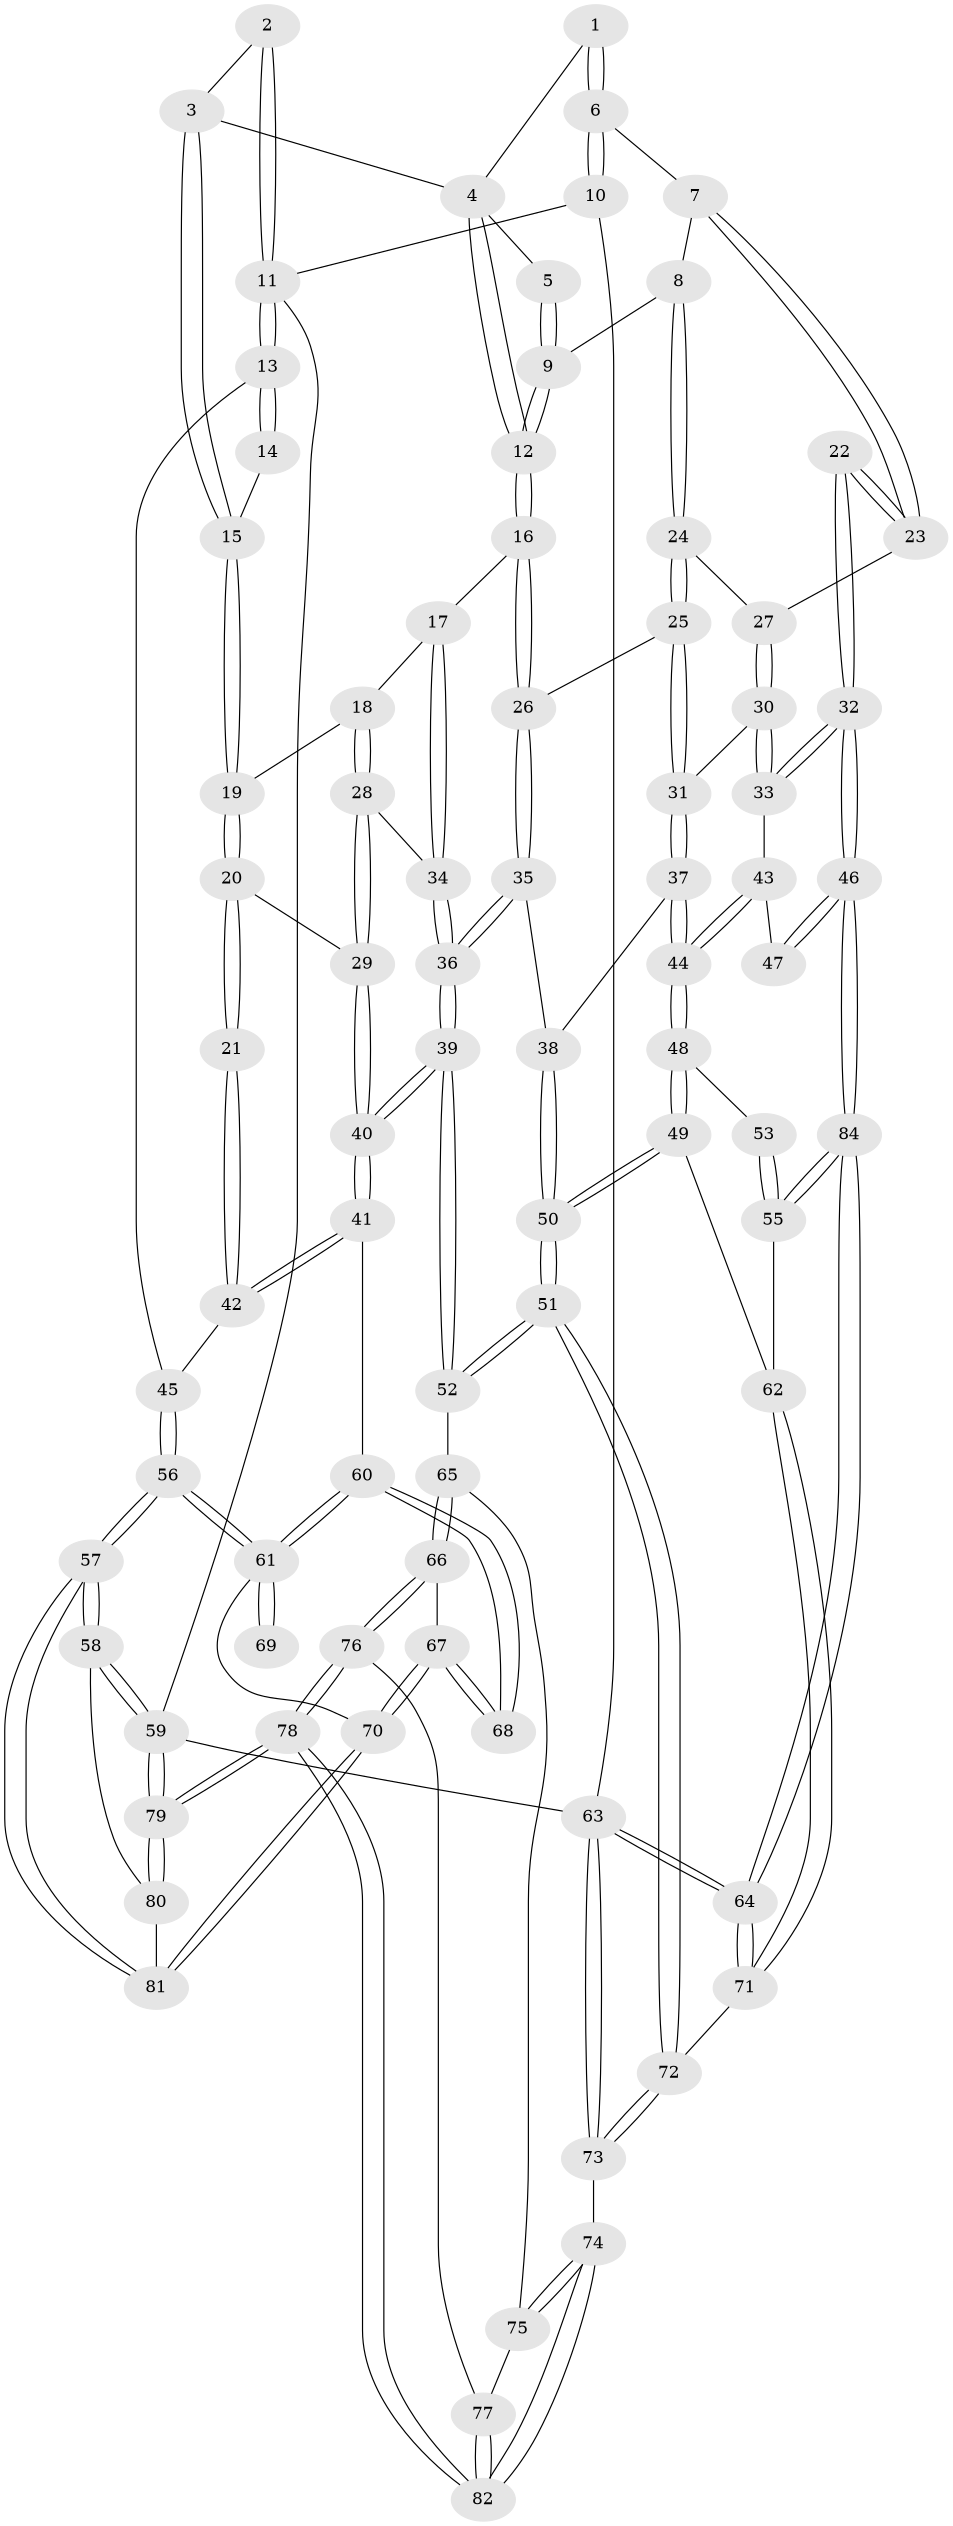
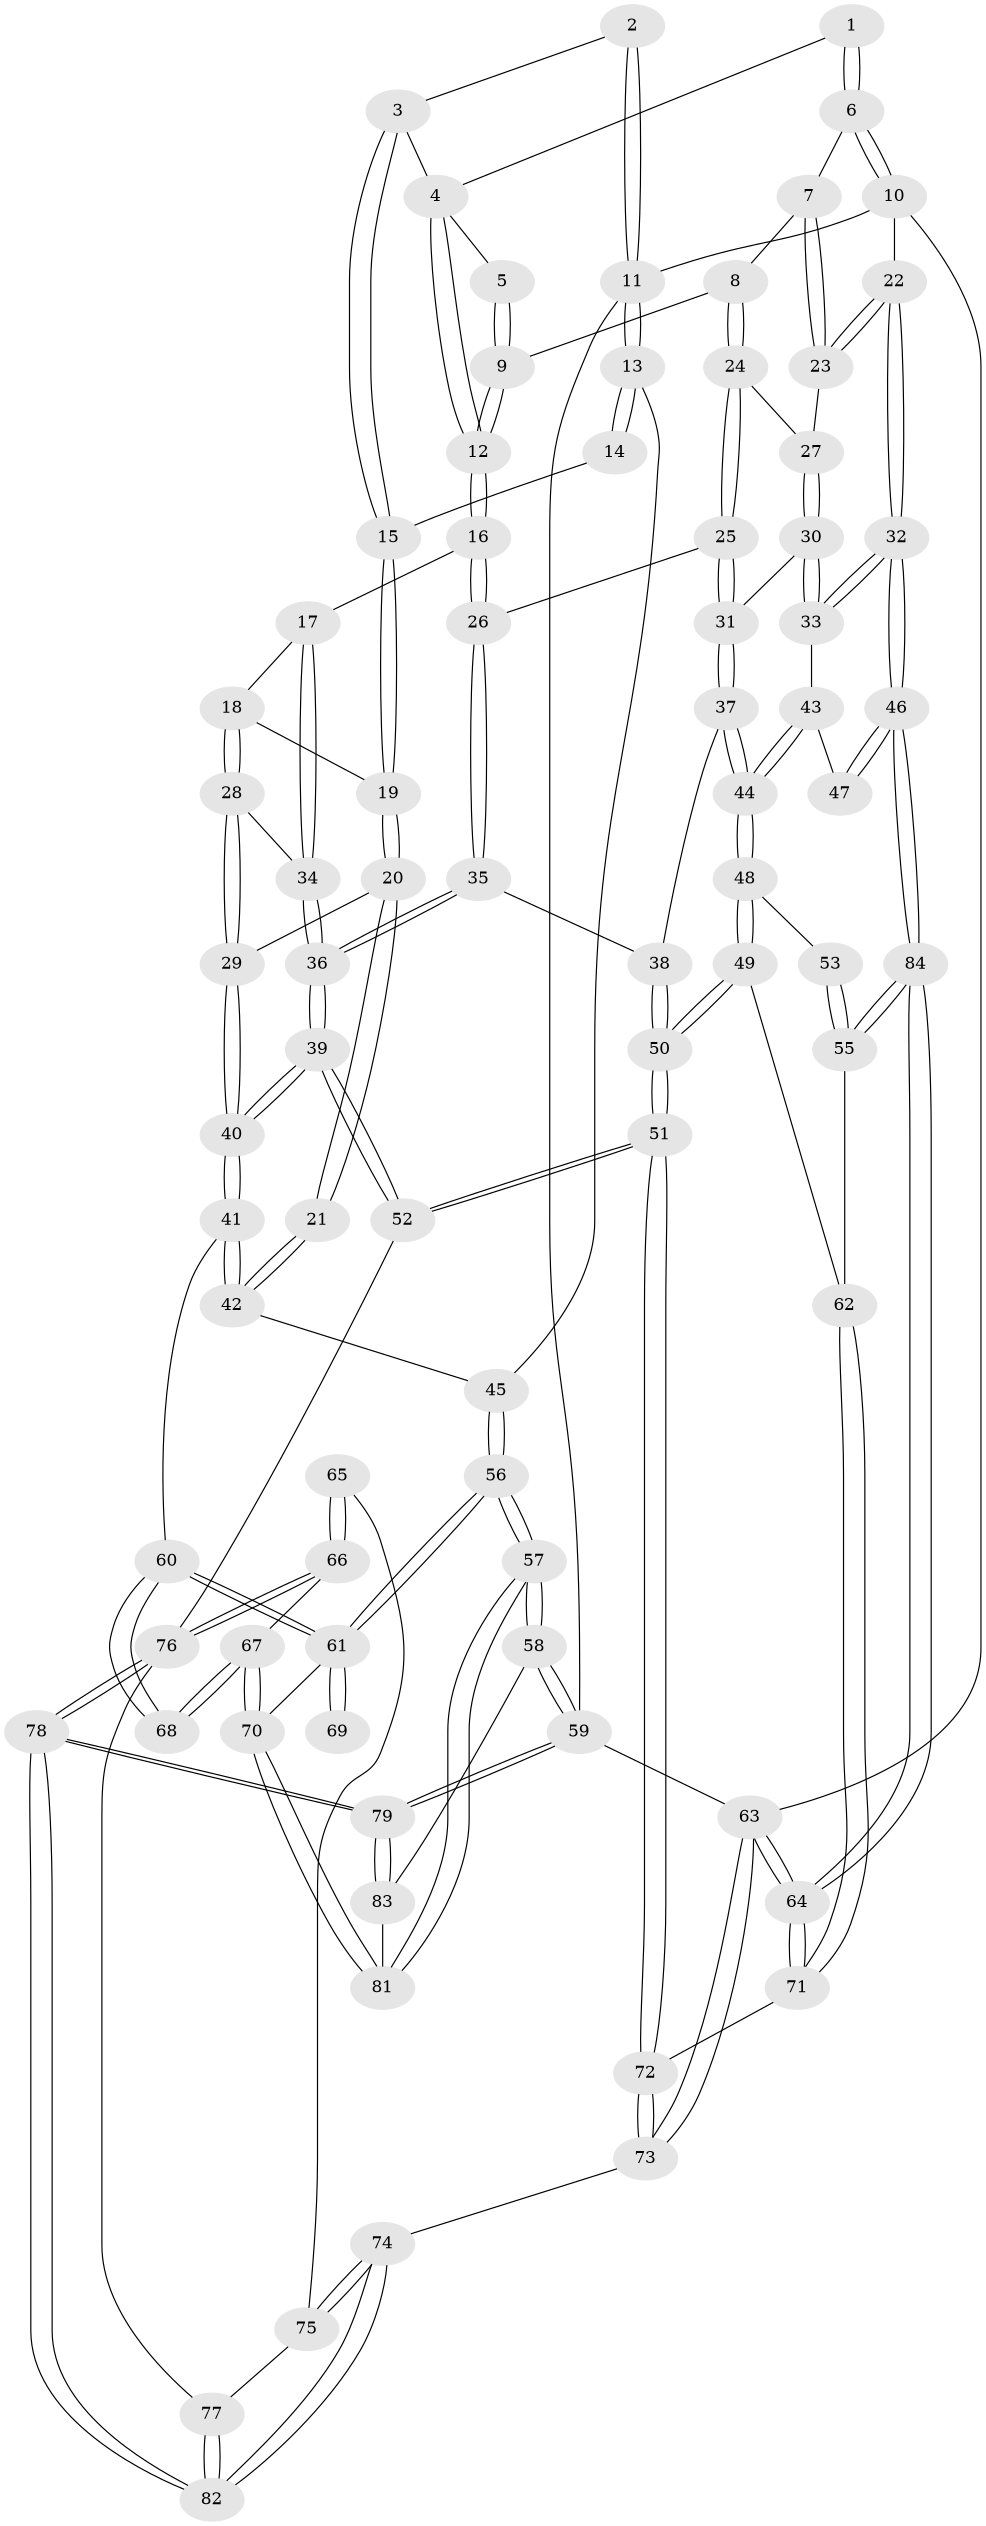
none -> (894, 239)
(448, 1434) -> (292, 1437)
(156, 1903) -> (383, 1903)
